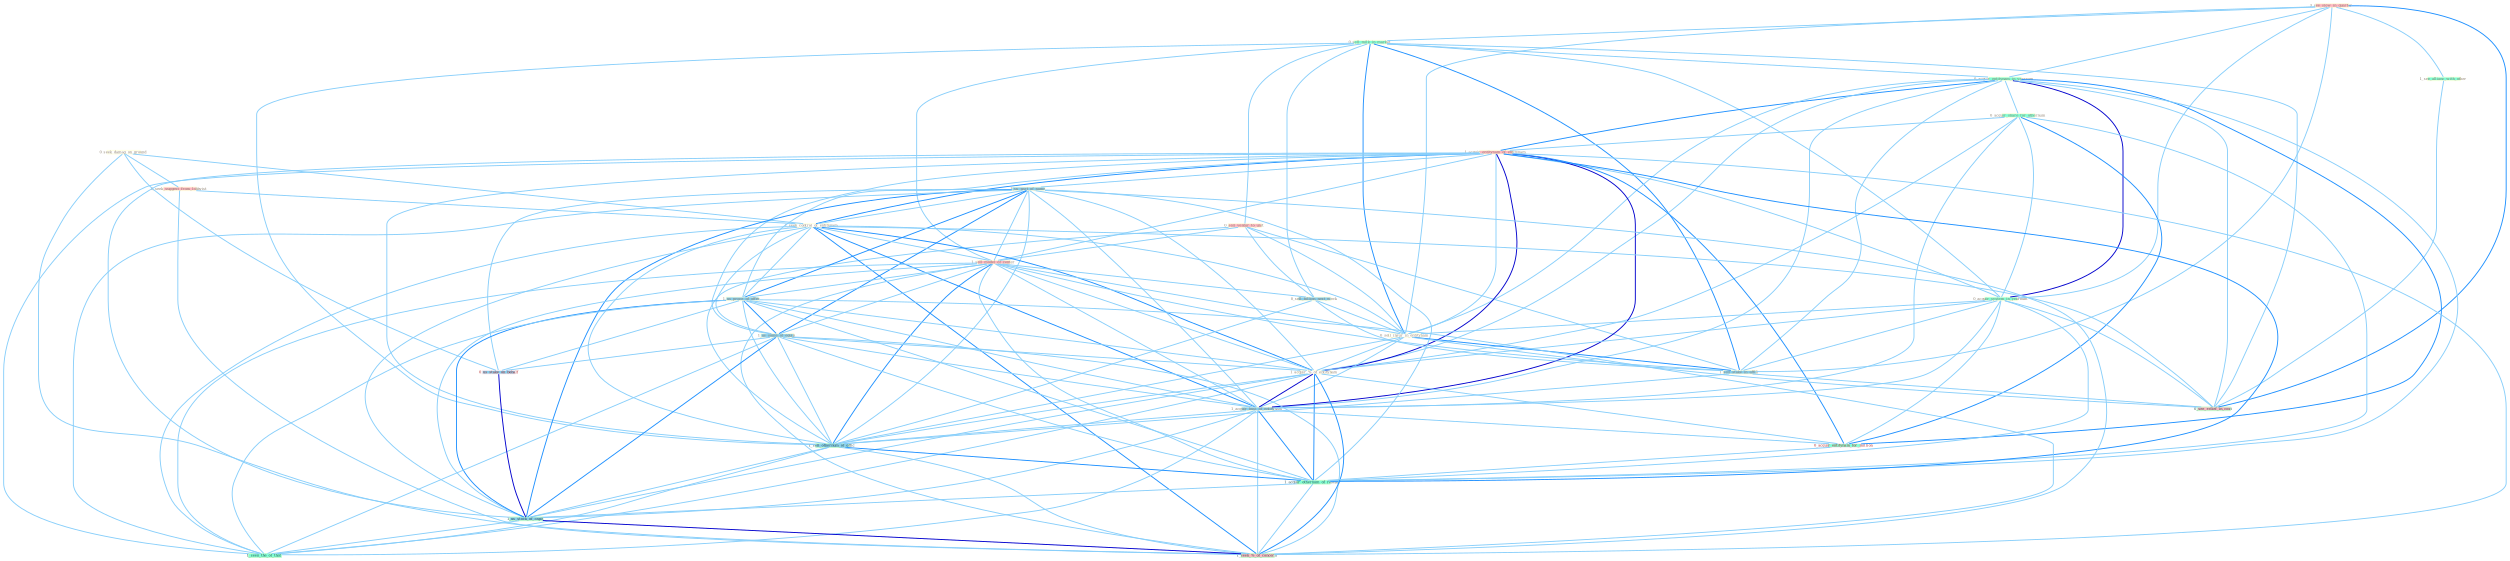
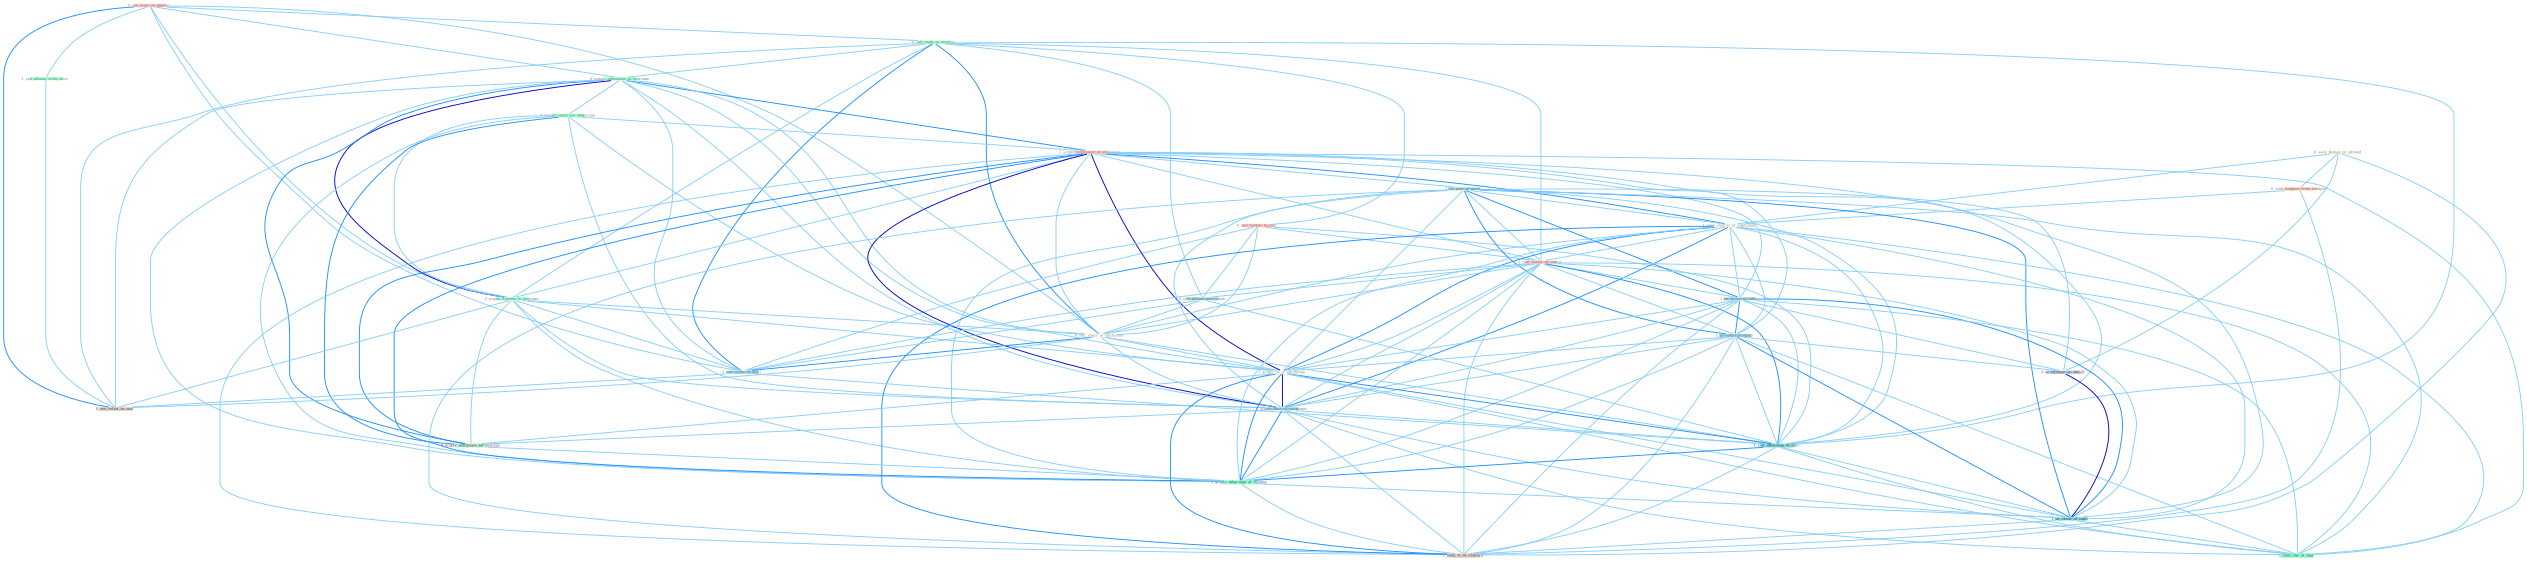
(1539, 250) -> (1344, 301)
(499, 372) -> (2063, 372)
(1049, 410) -> (1530, 409)
(892, 537) -> (1767, 537)
